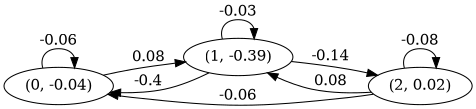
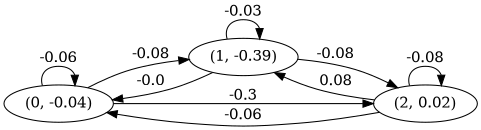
(331, 56) -> (336, 54)
(148, 58) -> (151, 54)
(148, 81) -> (151, 81)
none -> (238, 104)
